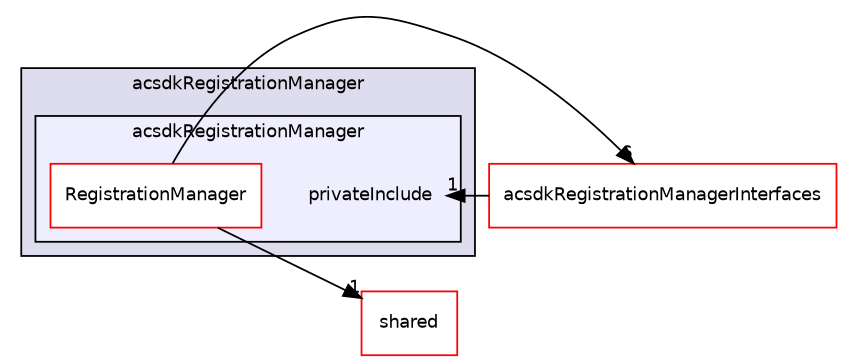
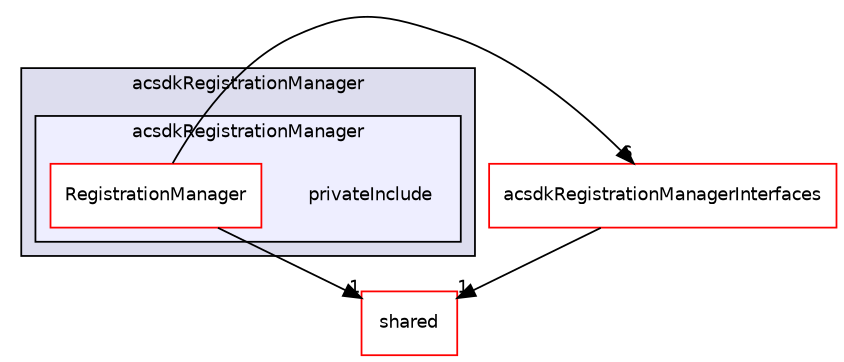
(477, 196) -> (537, 259)
